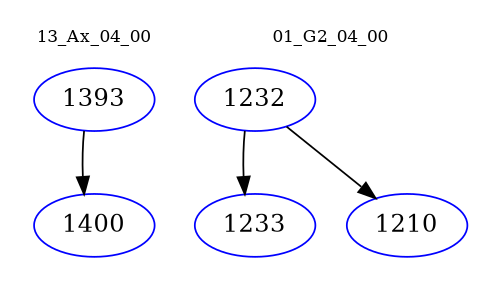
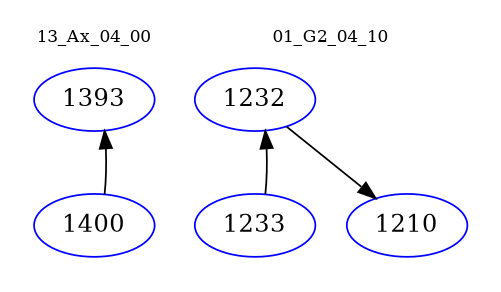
(331, 38) -> (331, 38)
(83, 154) -> (106, 172)
(243, 154) -> (267, 172)
